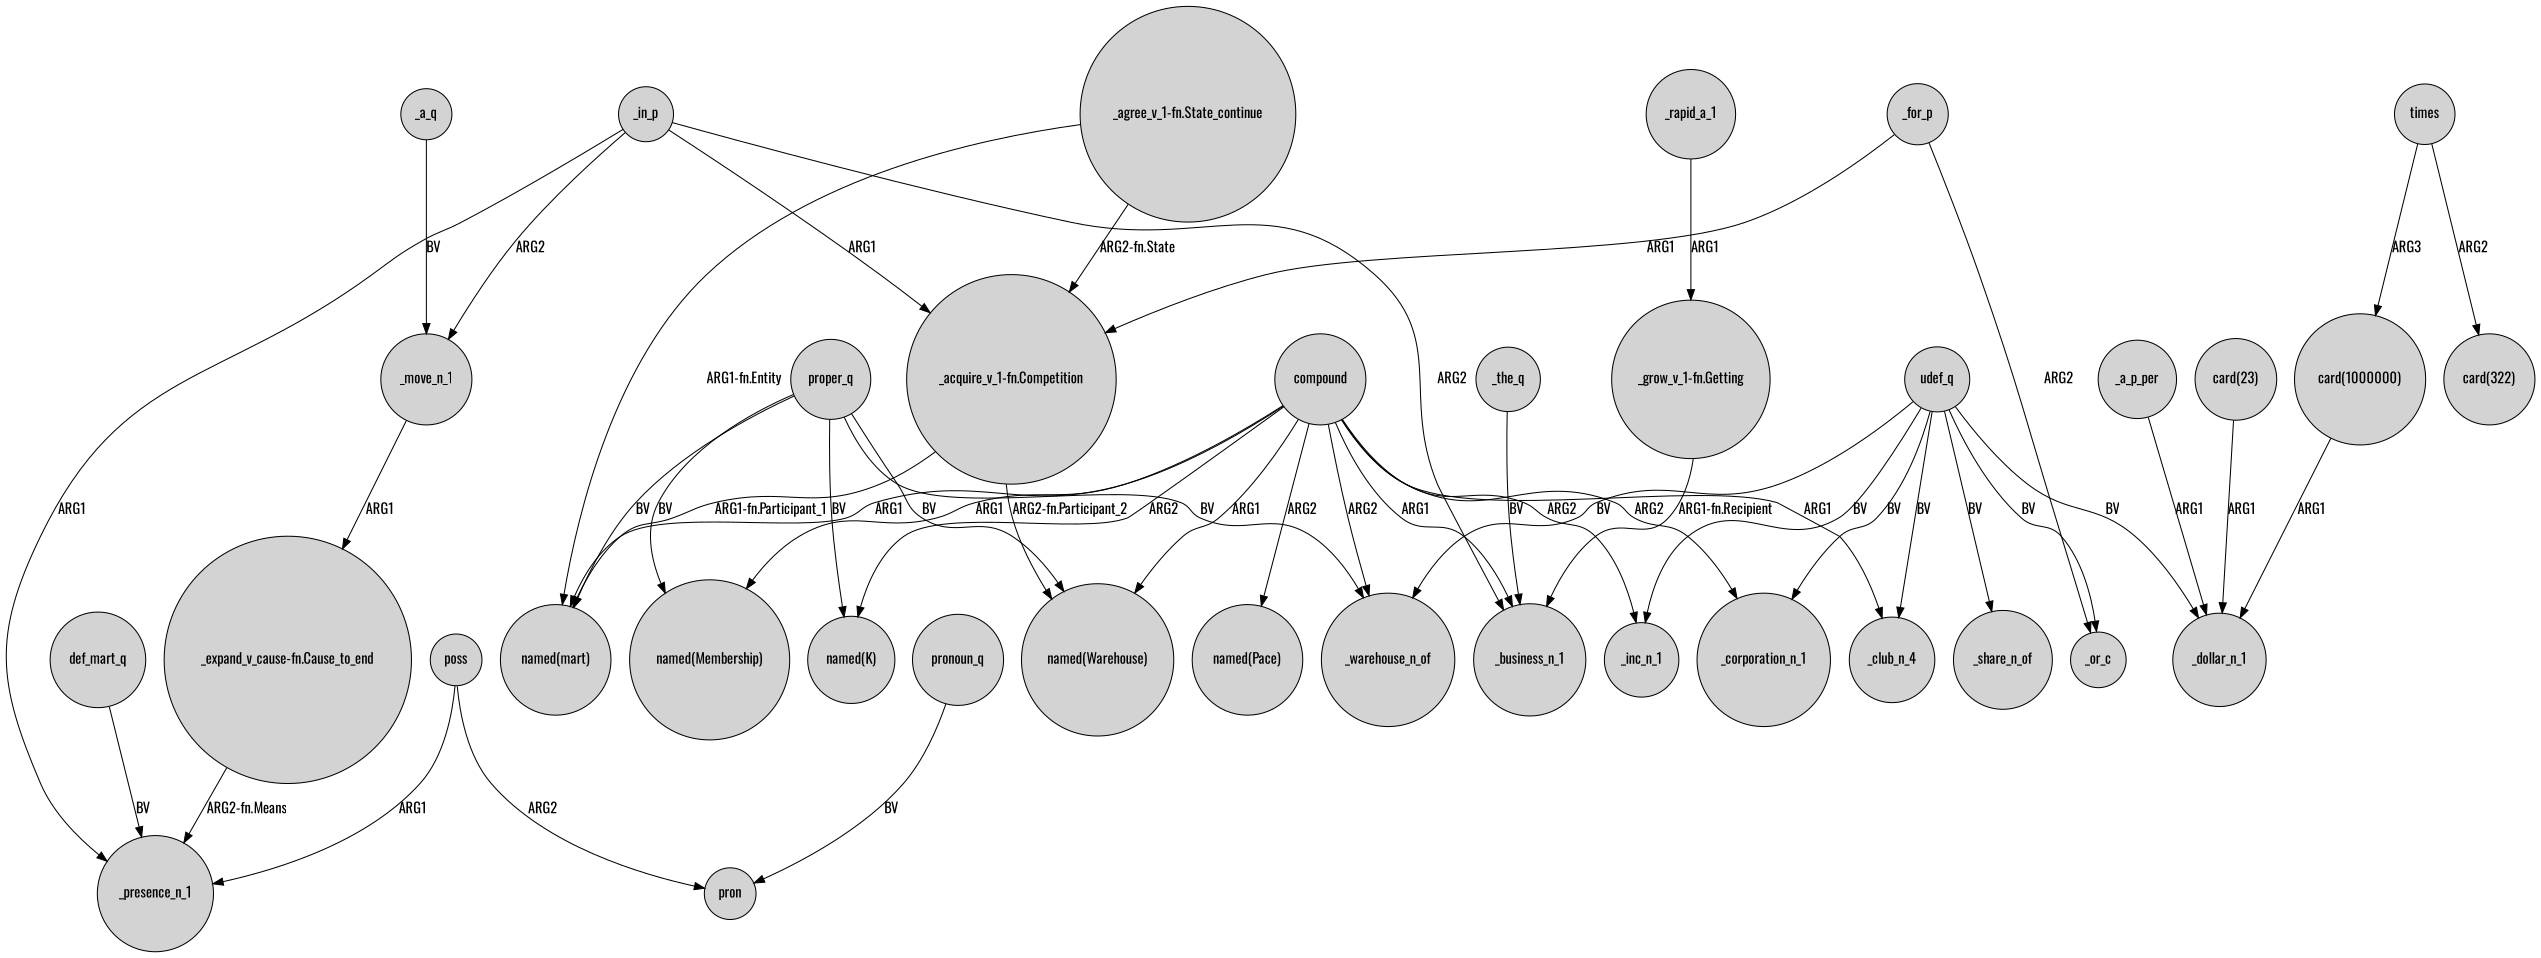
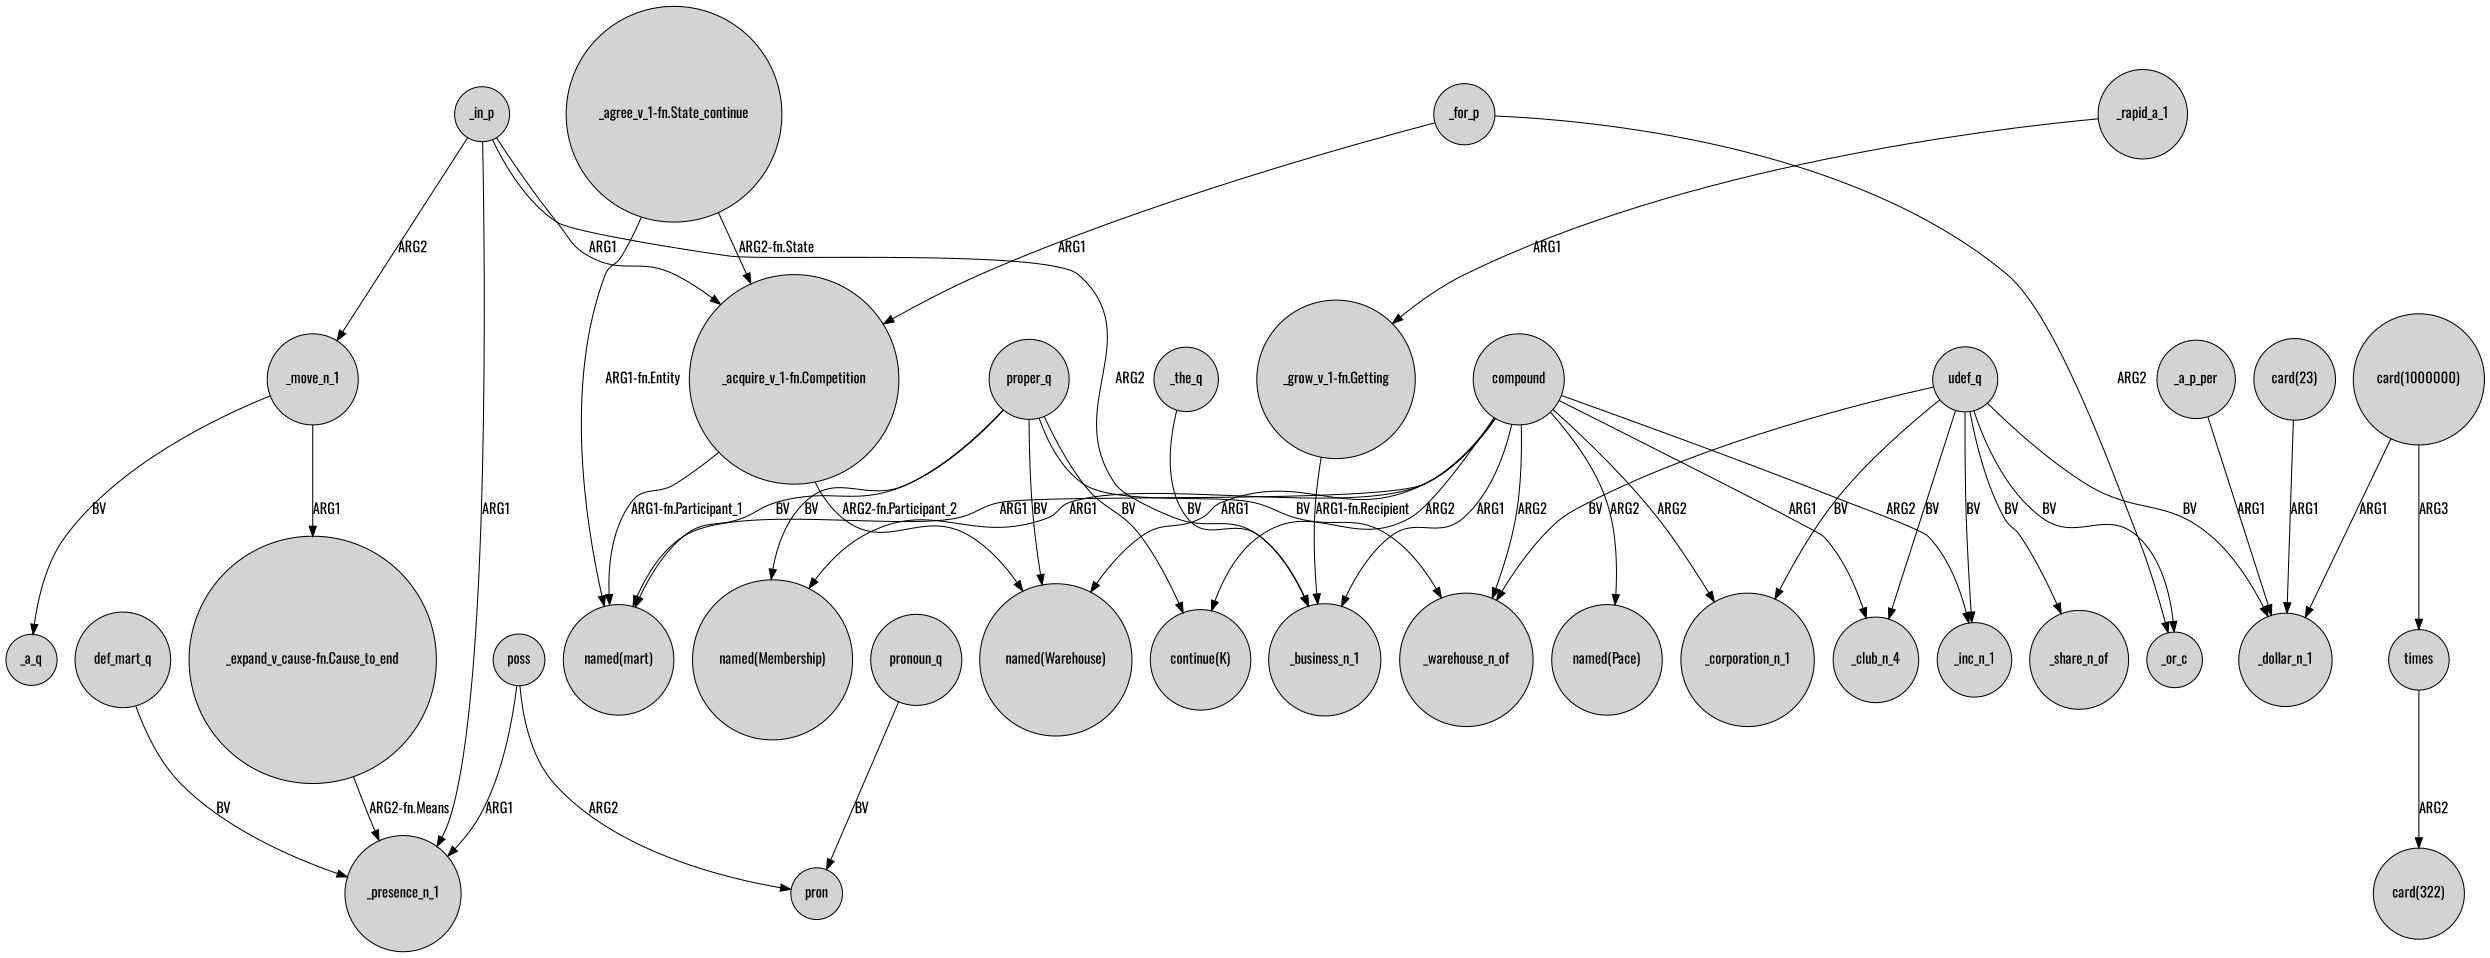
(2398, 225) -> (2419, 532)
(426, 227) -> (121, 481)
(851, 660) -> (1201, 660)
